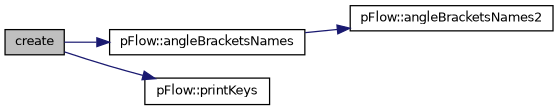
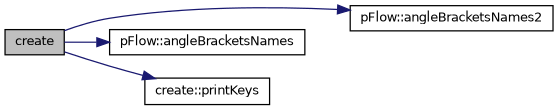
(321, 31) -> (200, 9)
(207, 91) -> (207, 91)
